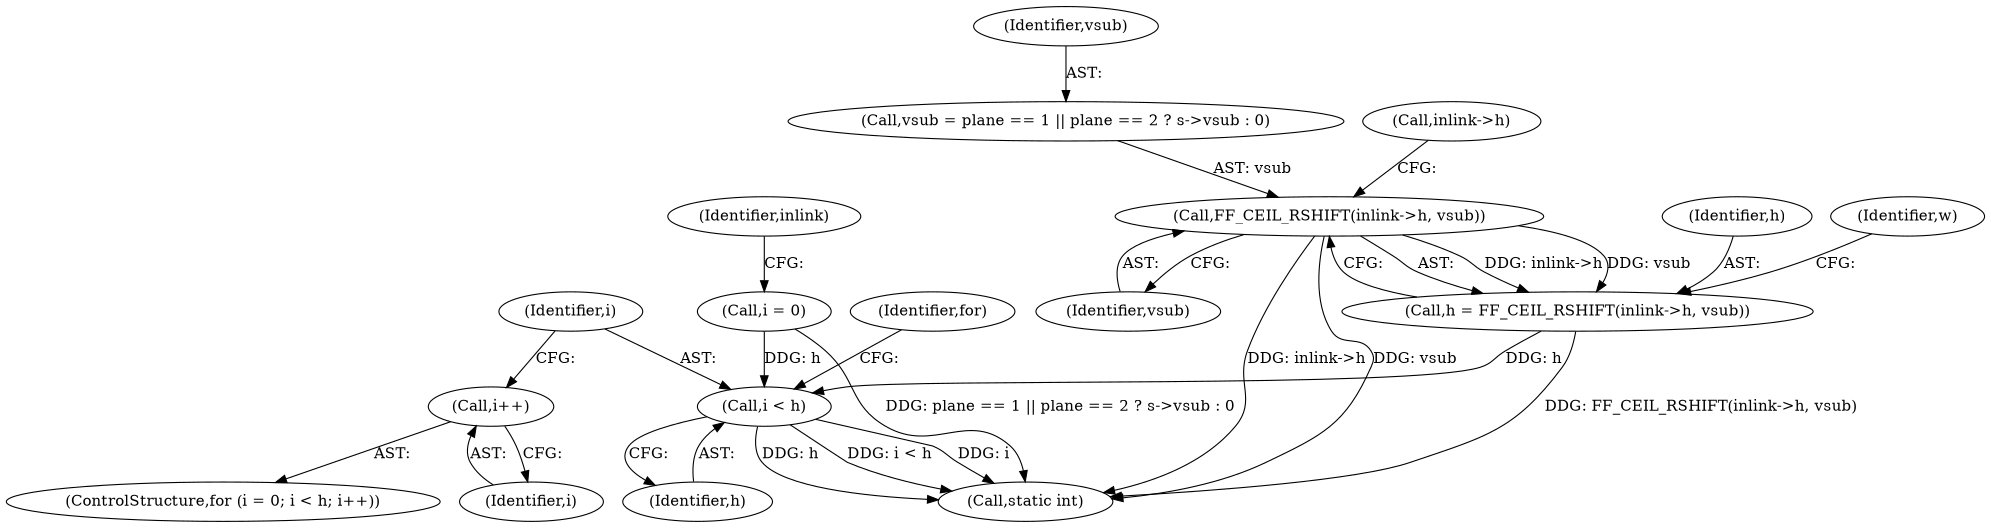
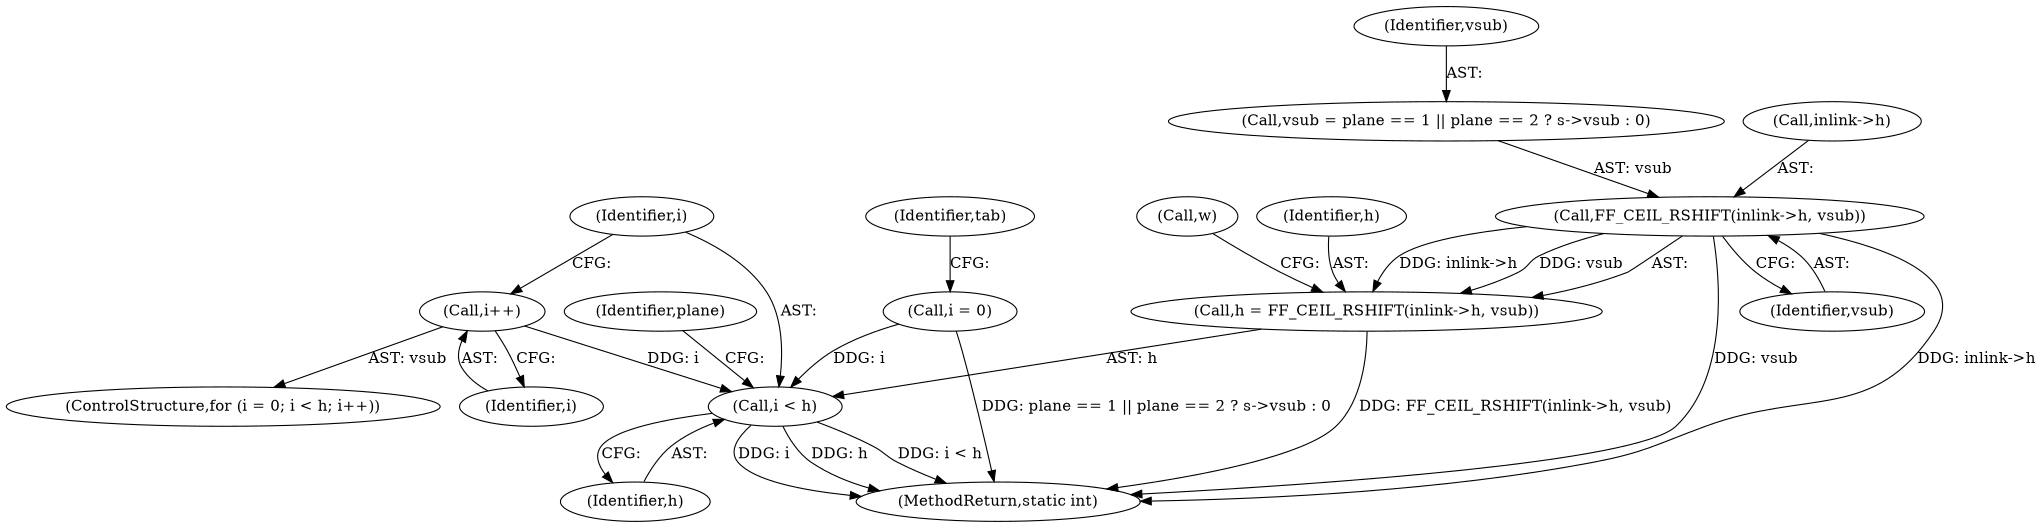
(1420, 169) -> (1798, 169)
(764, 216) -> (950, 216)
(1908, 216) -> (1187, 216)
(1365, 284) -> none
(933, 312) -> (660, 312)
none -> (623, 357)
(793, 359) -> (859, 359)
(1534, 359) -> (1132, 359)
(395, 454) -> (408, 359)
(1026, 502) -> (998, 502)
